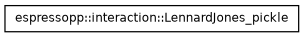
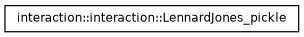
(152, 19) -> (152, 19)
